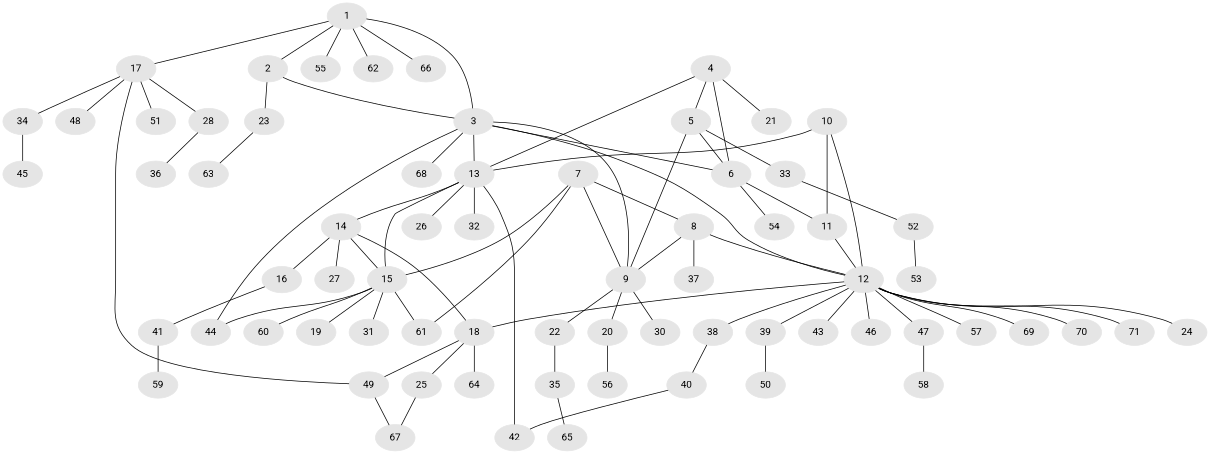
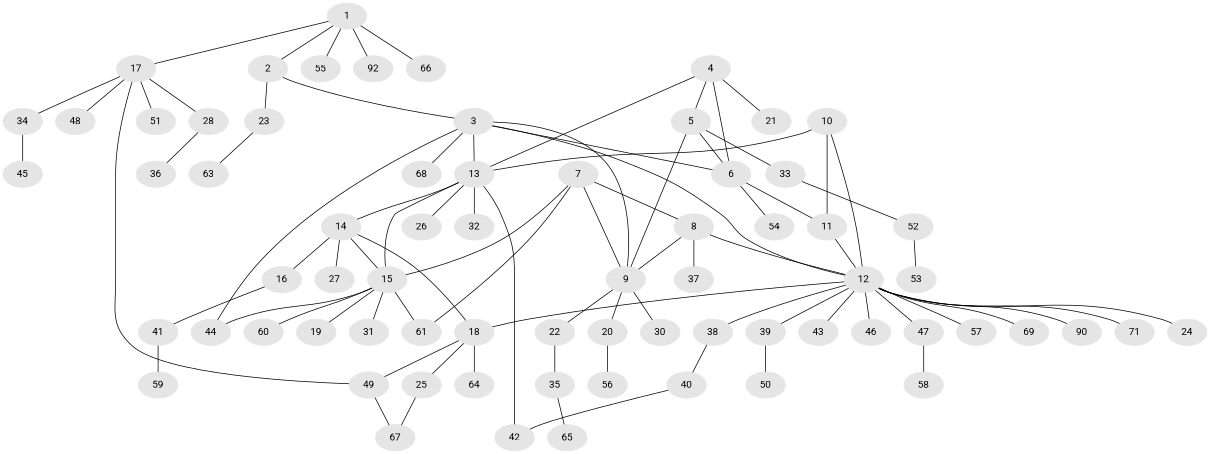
(438, 44) -> none
(373, 69) -> (373, 69)
(1082, 332) -> (1082, 332)
